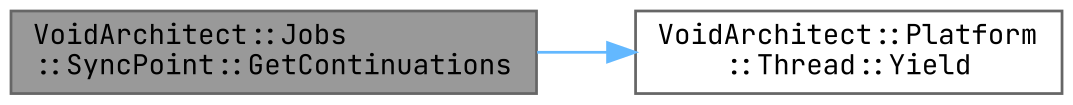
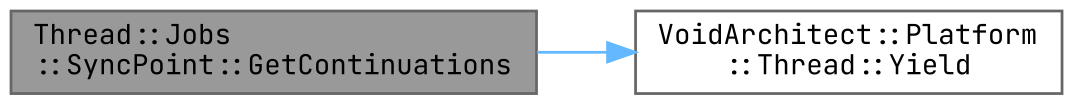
(274, 52) -> (274, 52)
